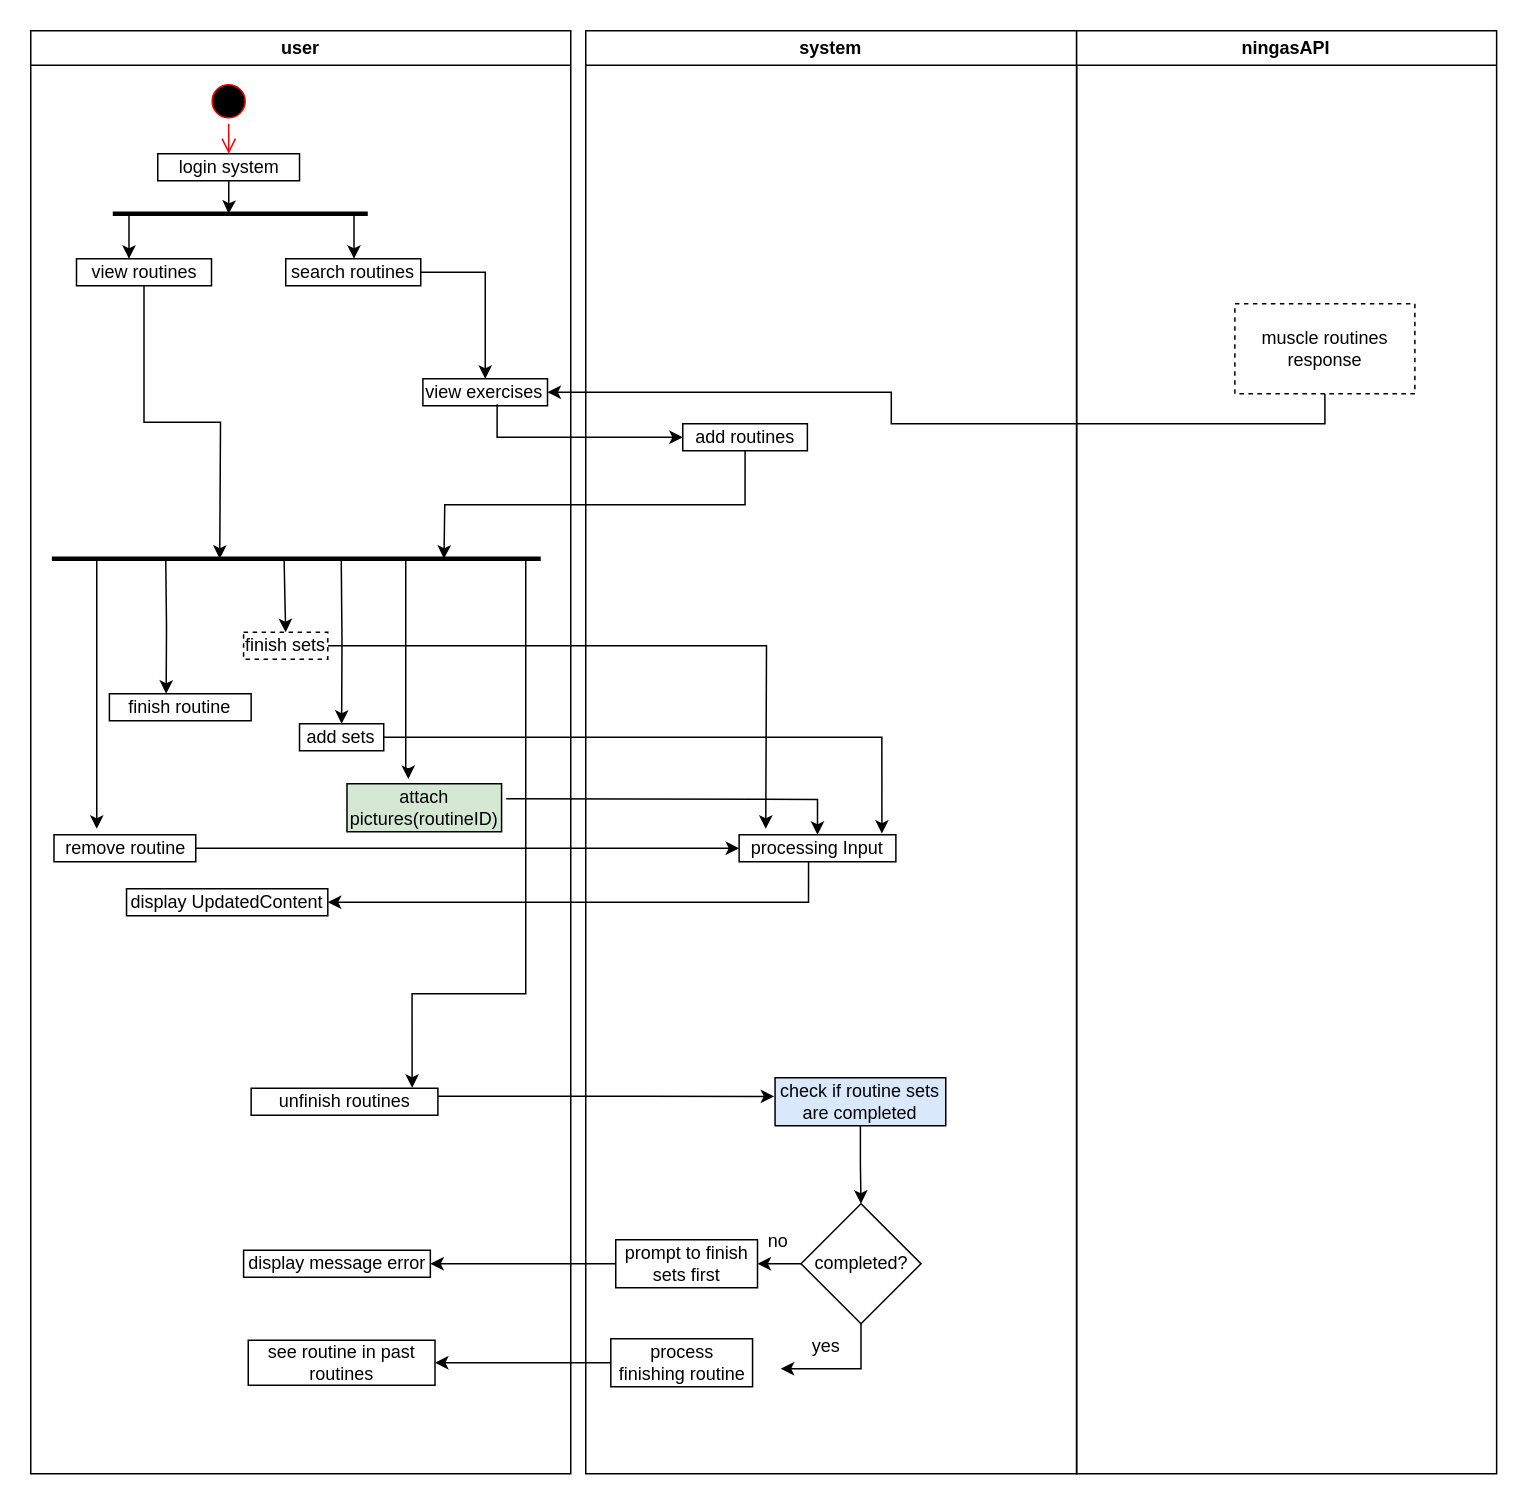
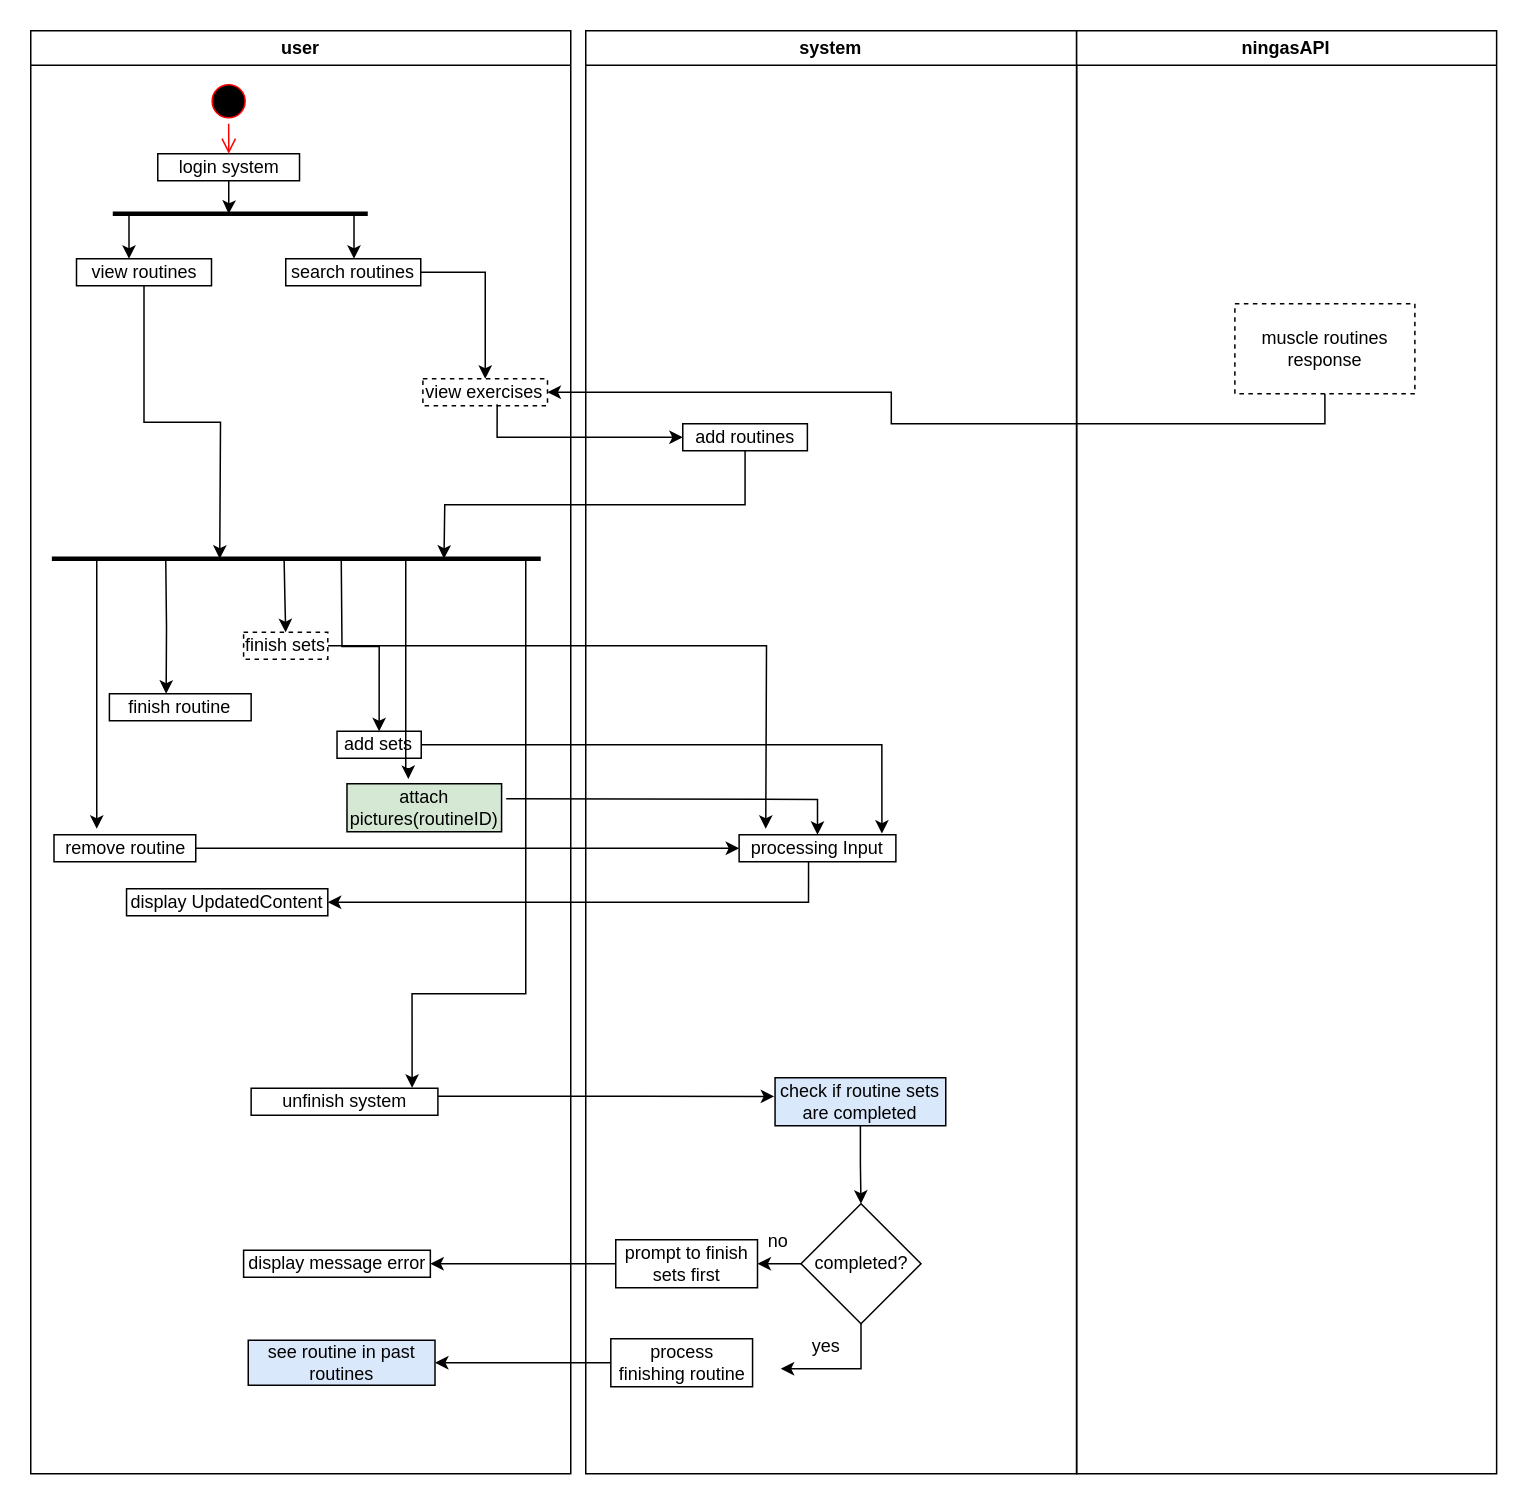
(485, 392) -> (485, 392)
(342, 737) -> (379, 745)
(345, 1102) -> (345, 1102)
(342, 1363) -> (342, 1363)
